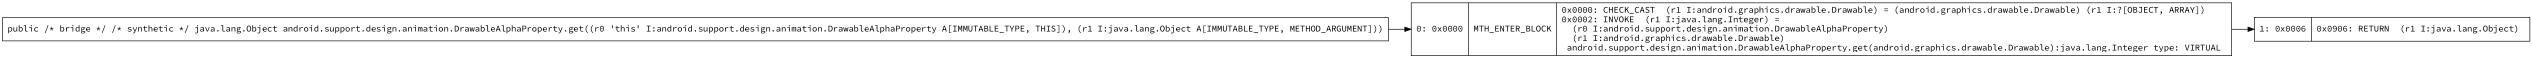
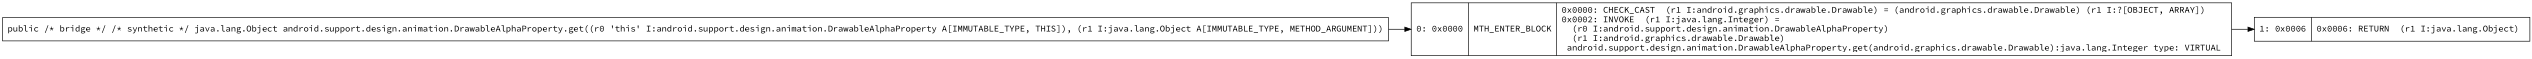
(2421, 29) -> (2421, 29)
